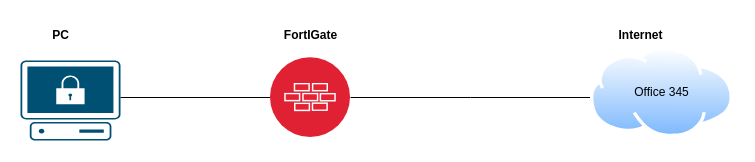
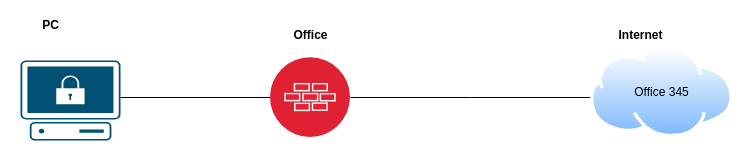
(61, 36) -> (51, 26)
(311, 36) -> (311, 36)
